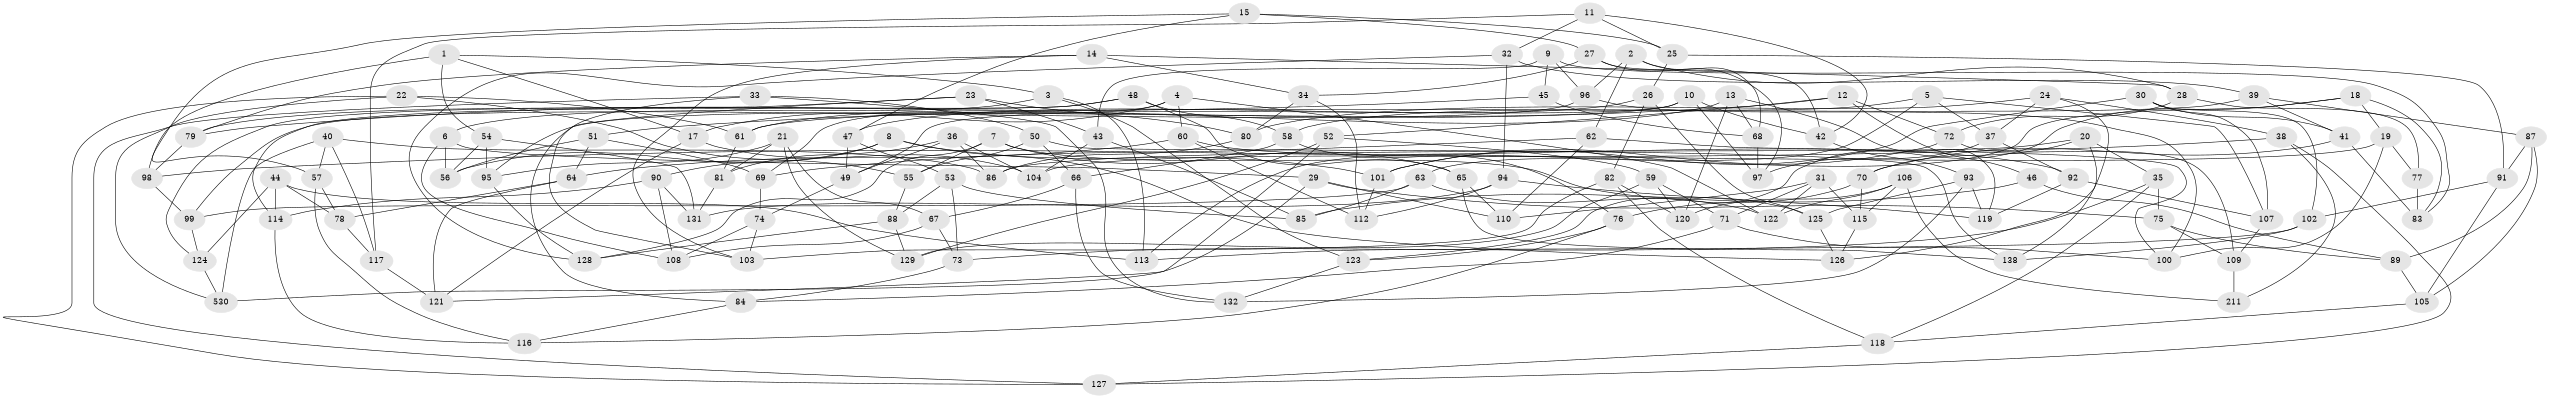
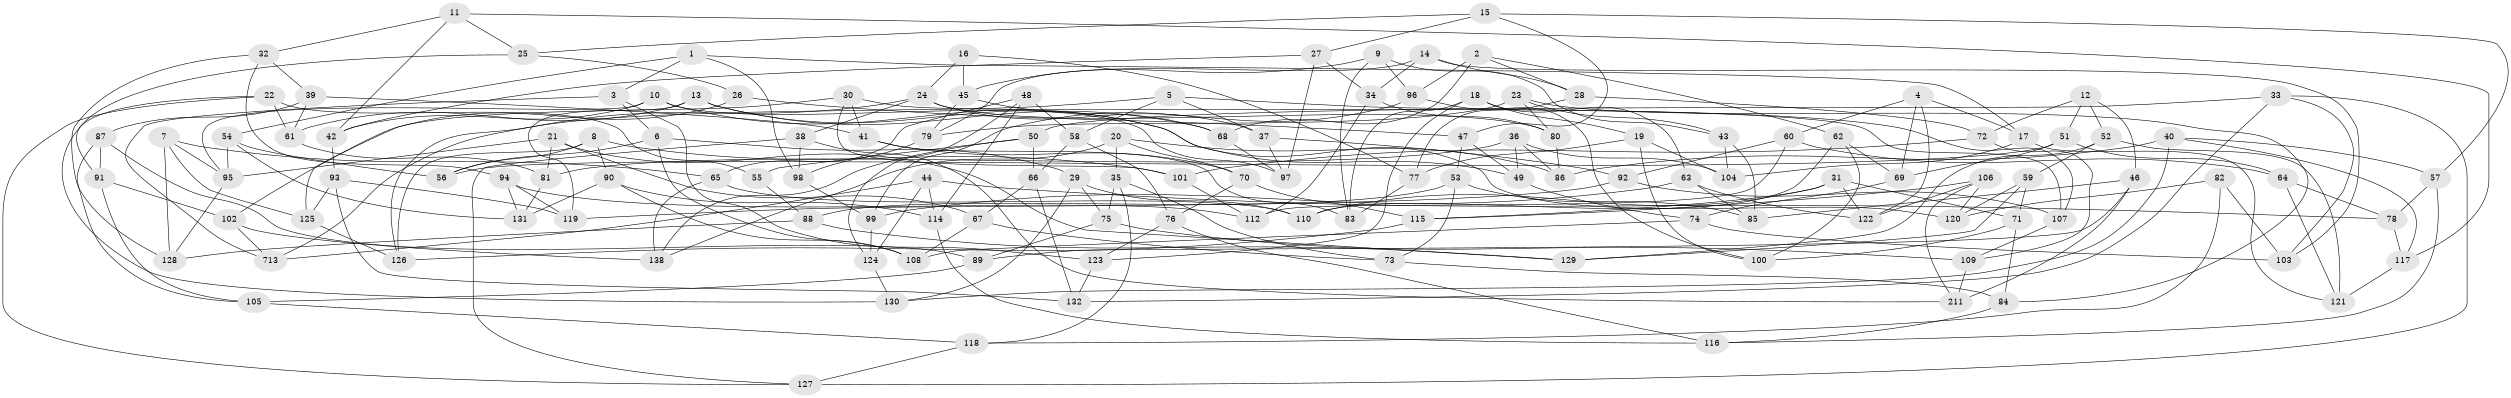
none -> (964, 54)
(1630, 135) -> none
(951, 158) -> (196, 158)
none -> (2067, 249)
(1142, 261) -> (271, 261)
(221, 302) -> (892, 302)
